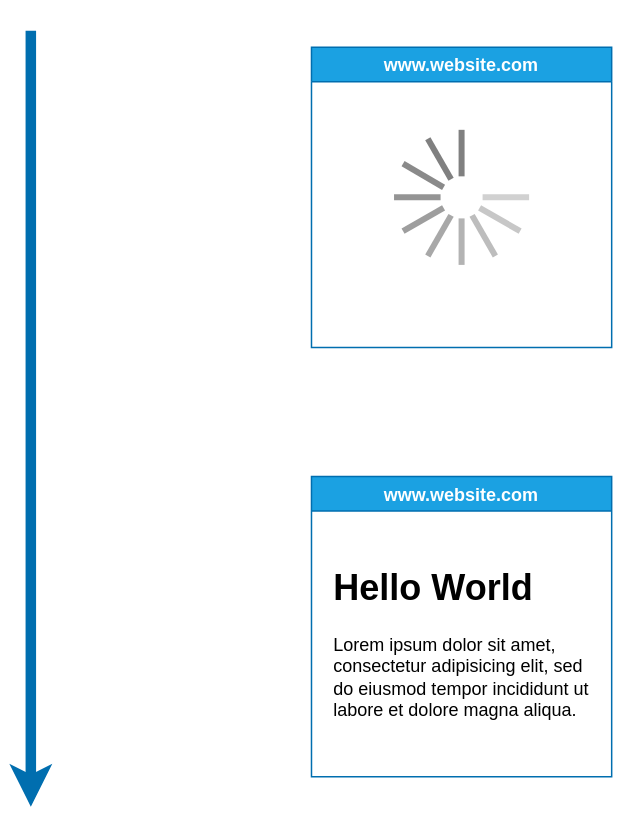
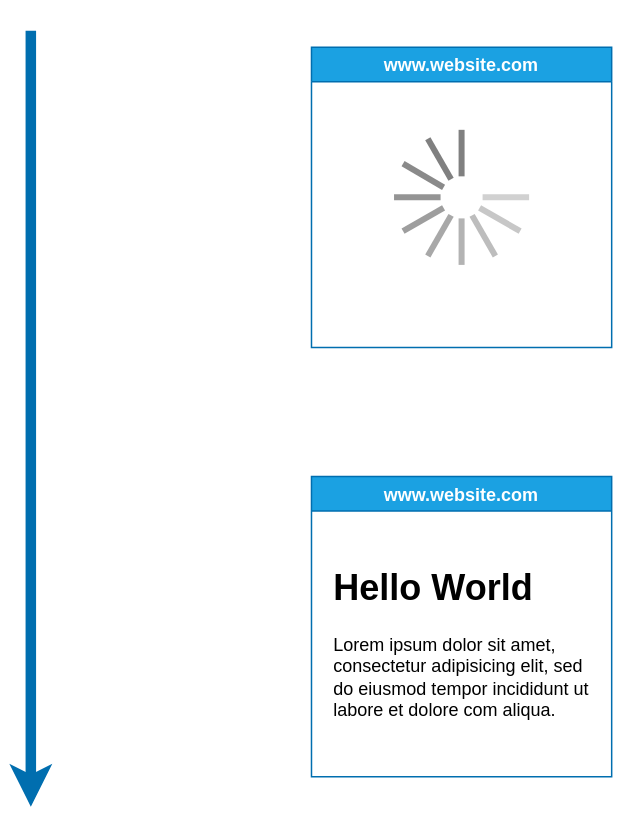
(470, 598) -> (470, 598)
